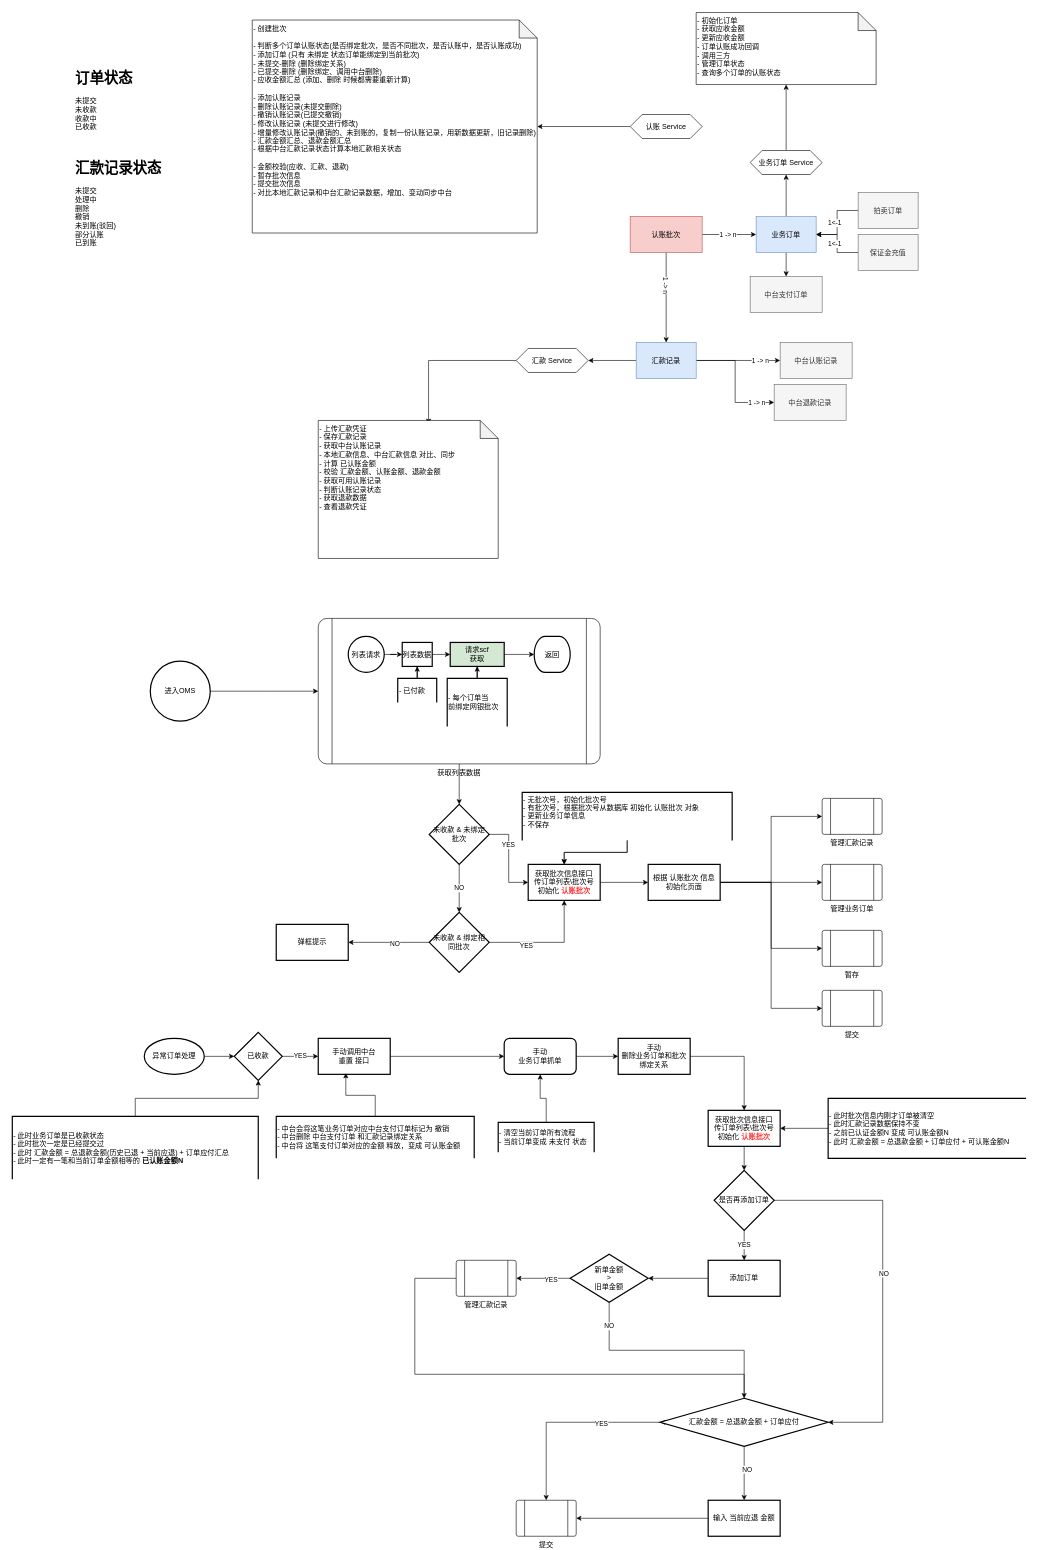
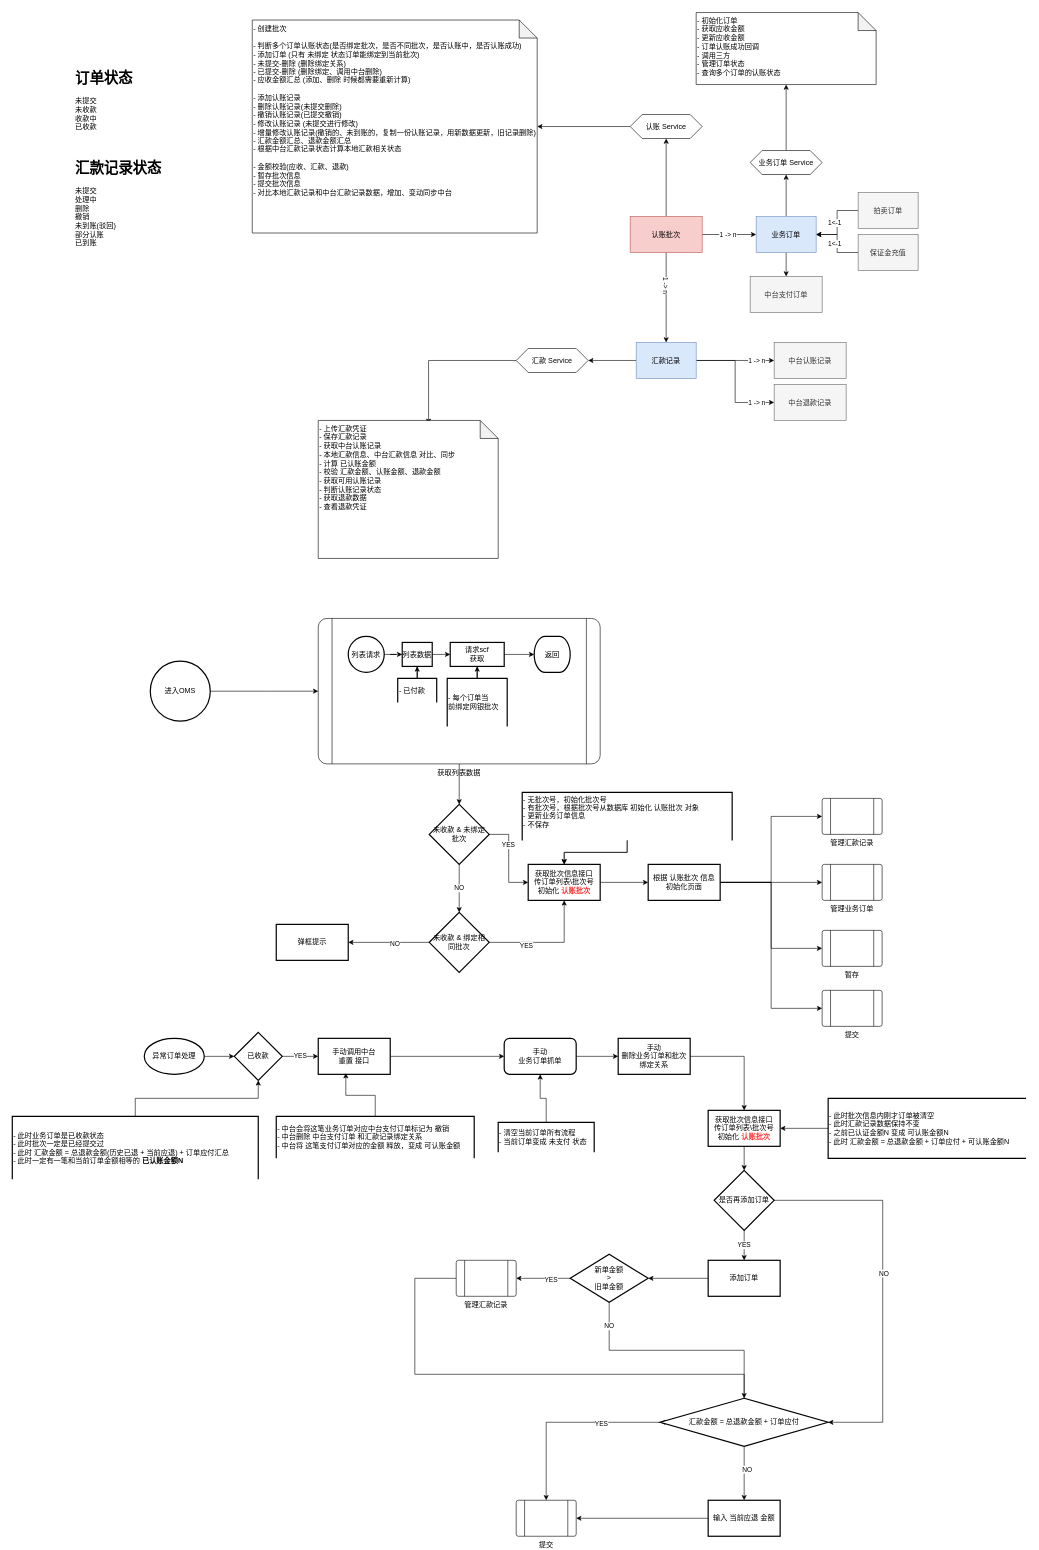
none -> (666, 144)
(816, 360) -> (810, 360)
(477, 654) -> (477, 654)
